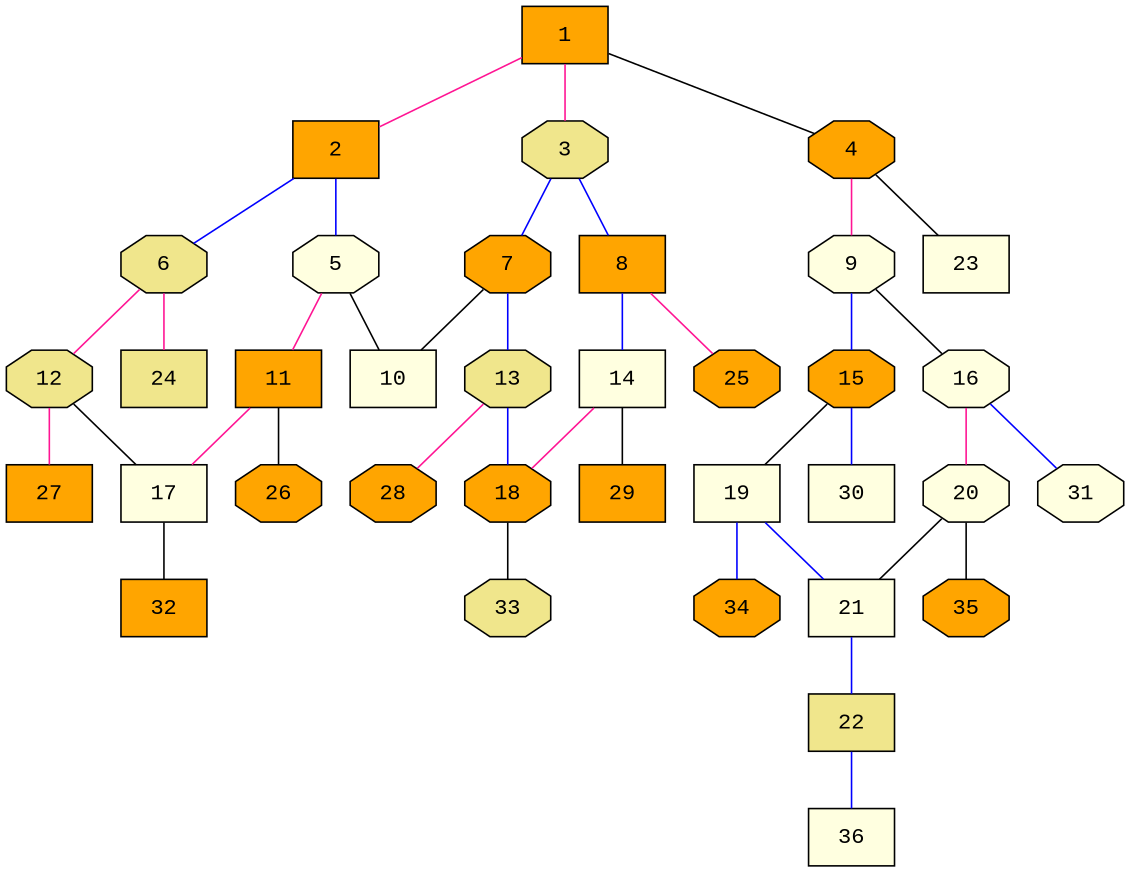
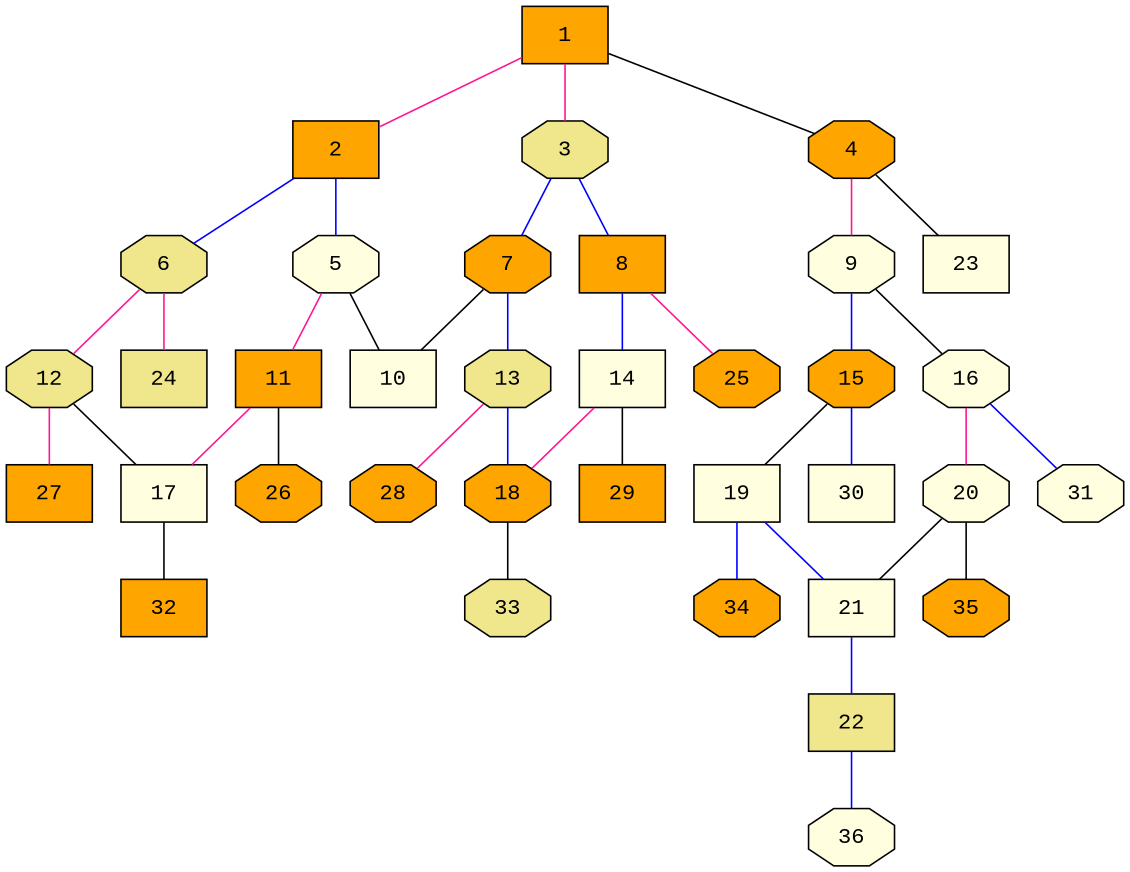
(852, 837) -> (852, 837)
